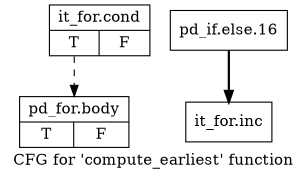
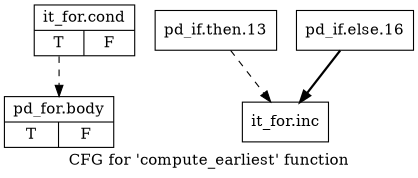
none -> (216, 30)
